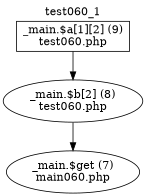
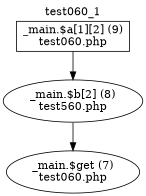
(73, 101) -> (73, 101)
(73, 172) -> (73, 172)
